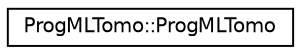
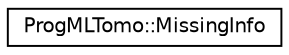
(150, 27) -> (145, 27)
